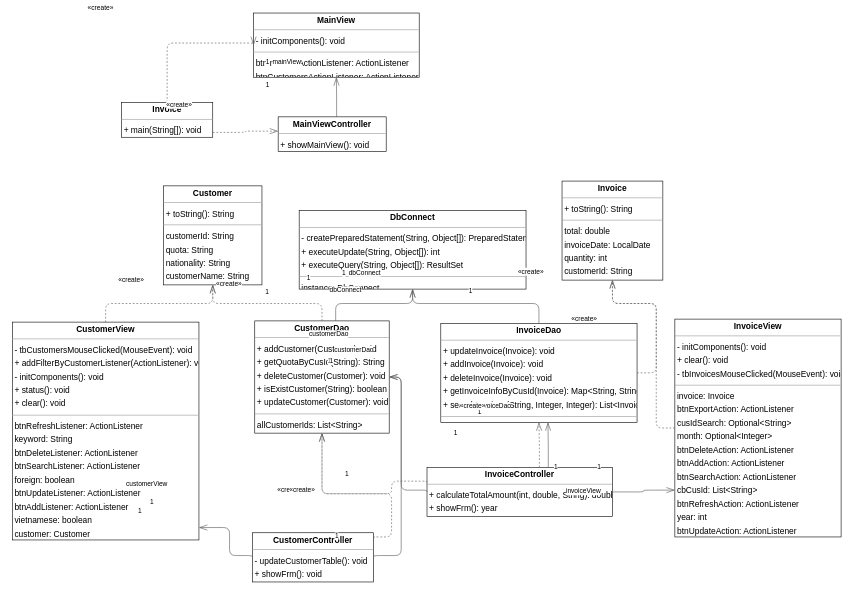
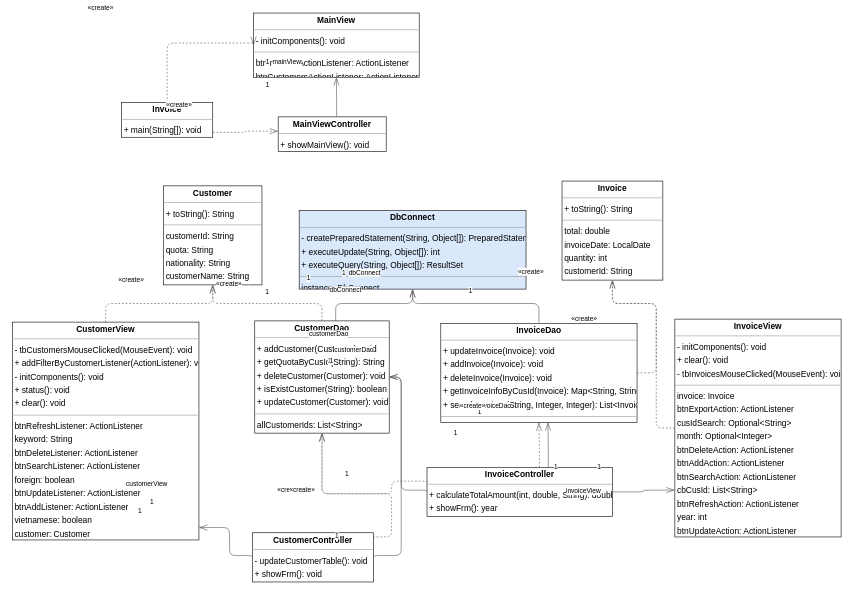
(413, 250) -> (413, 250)
